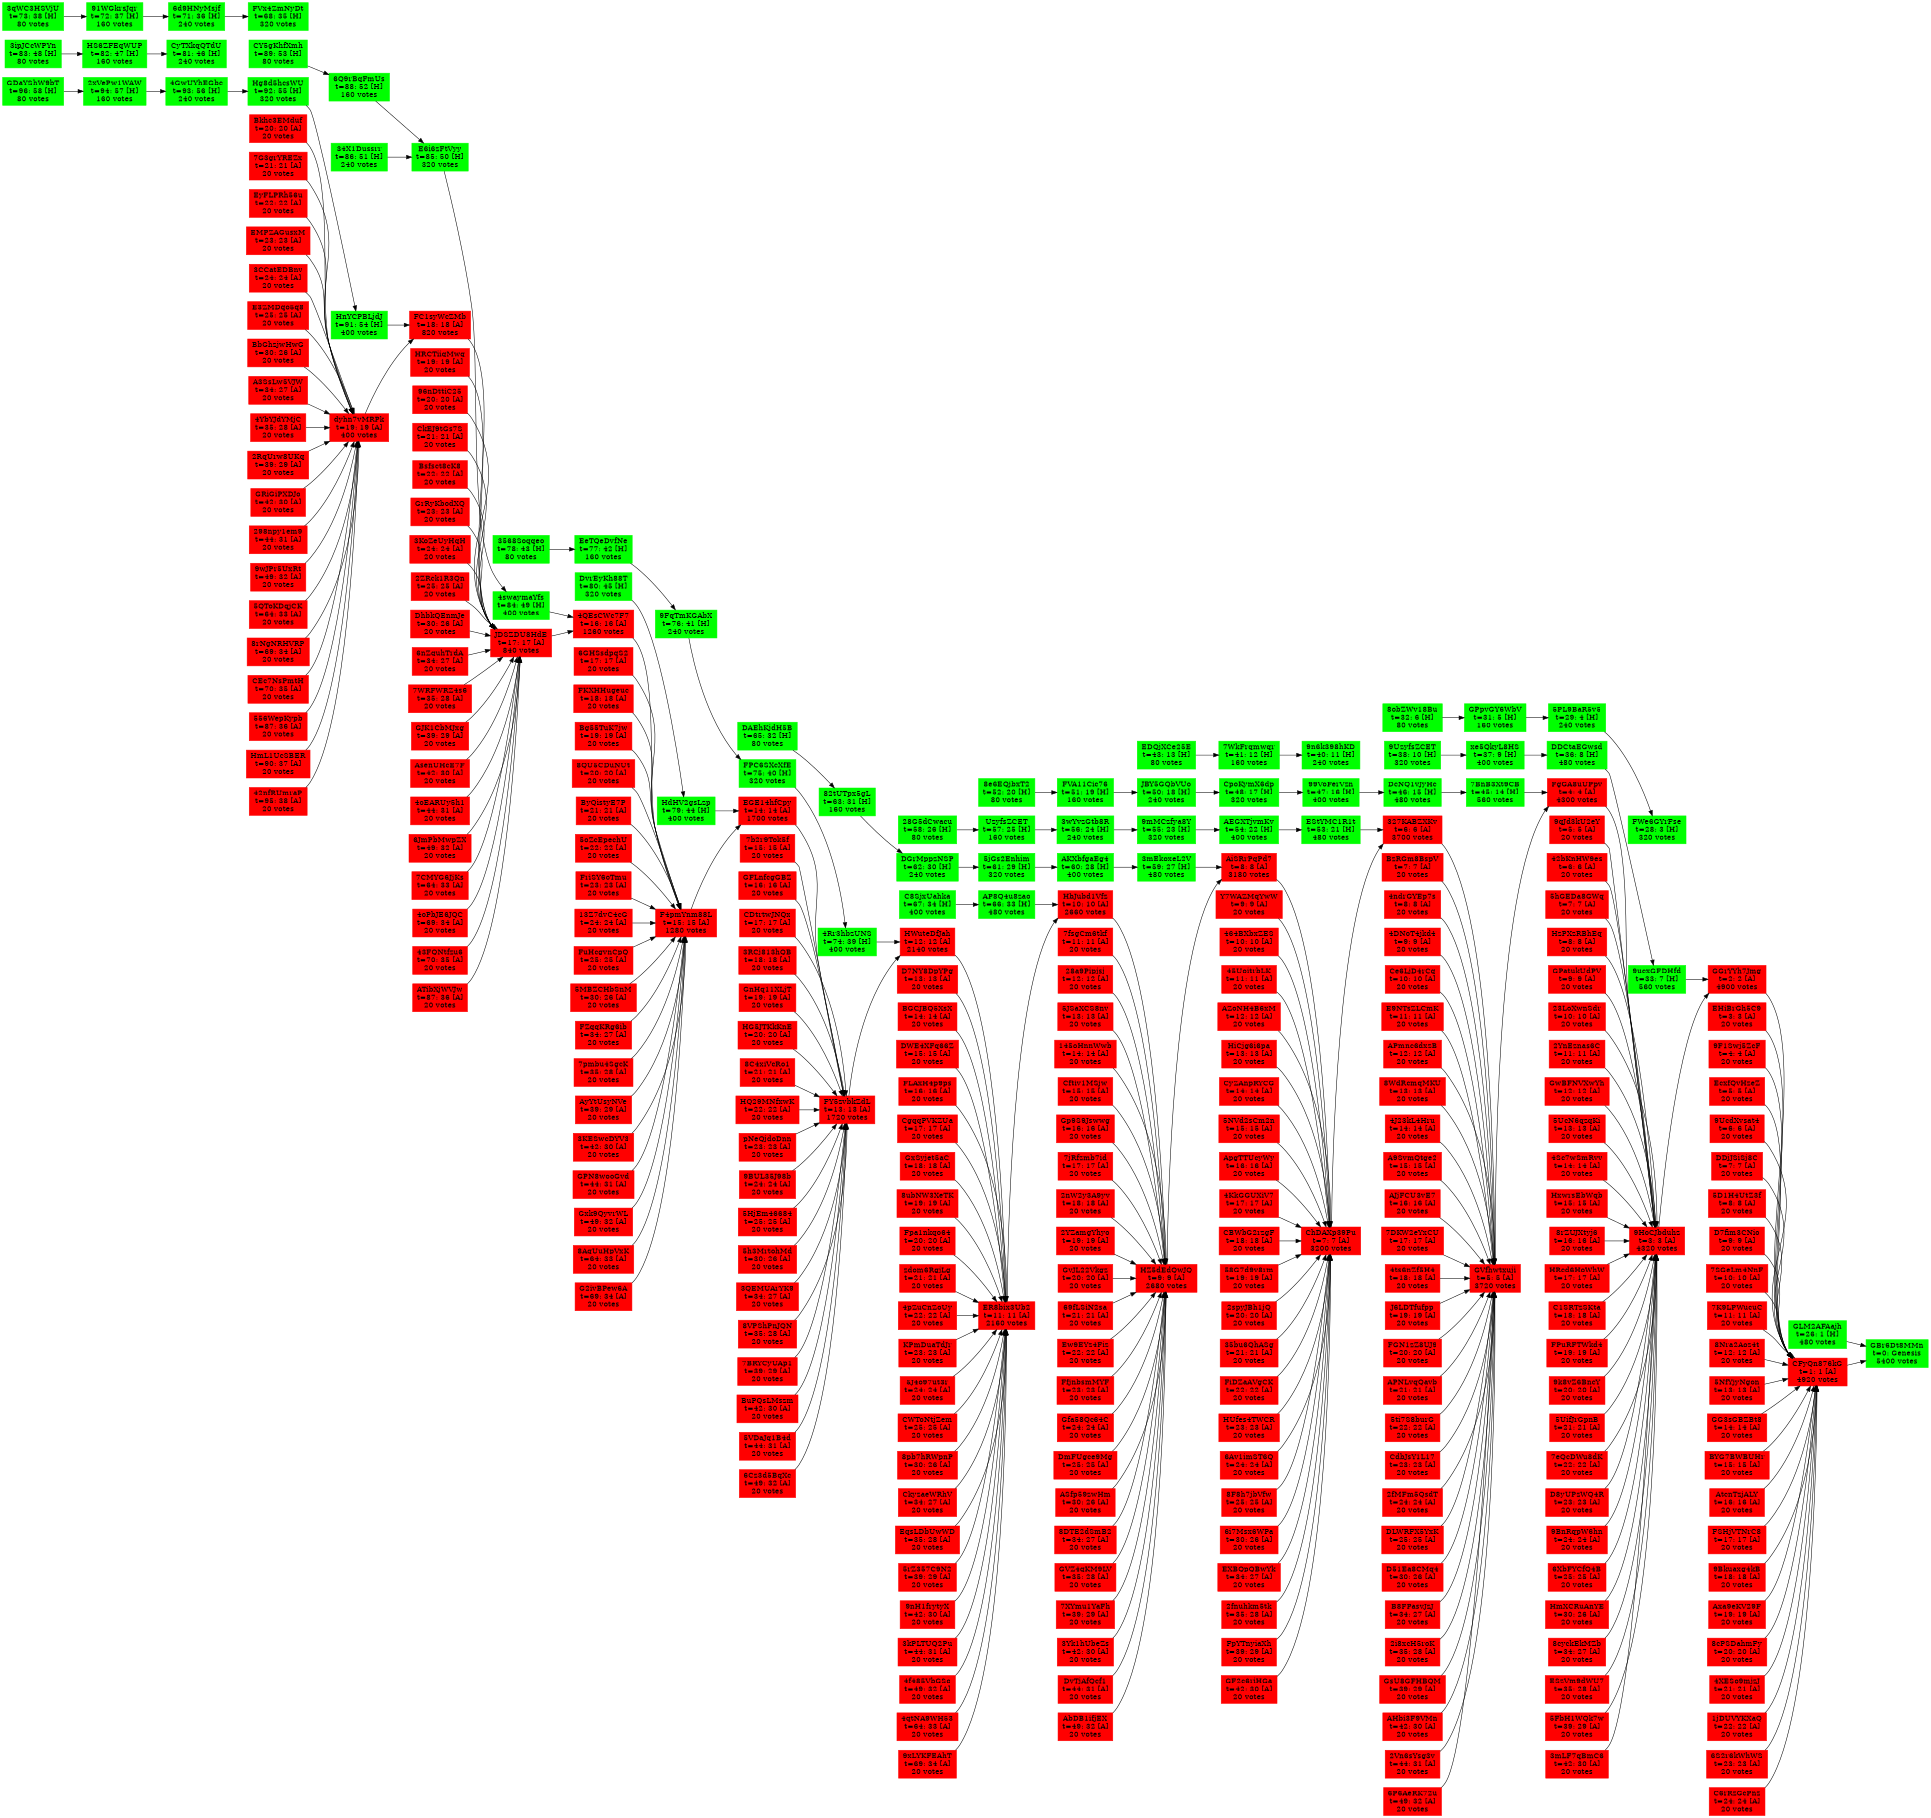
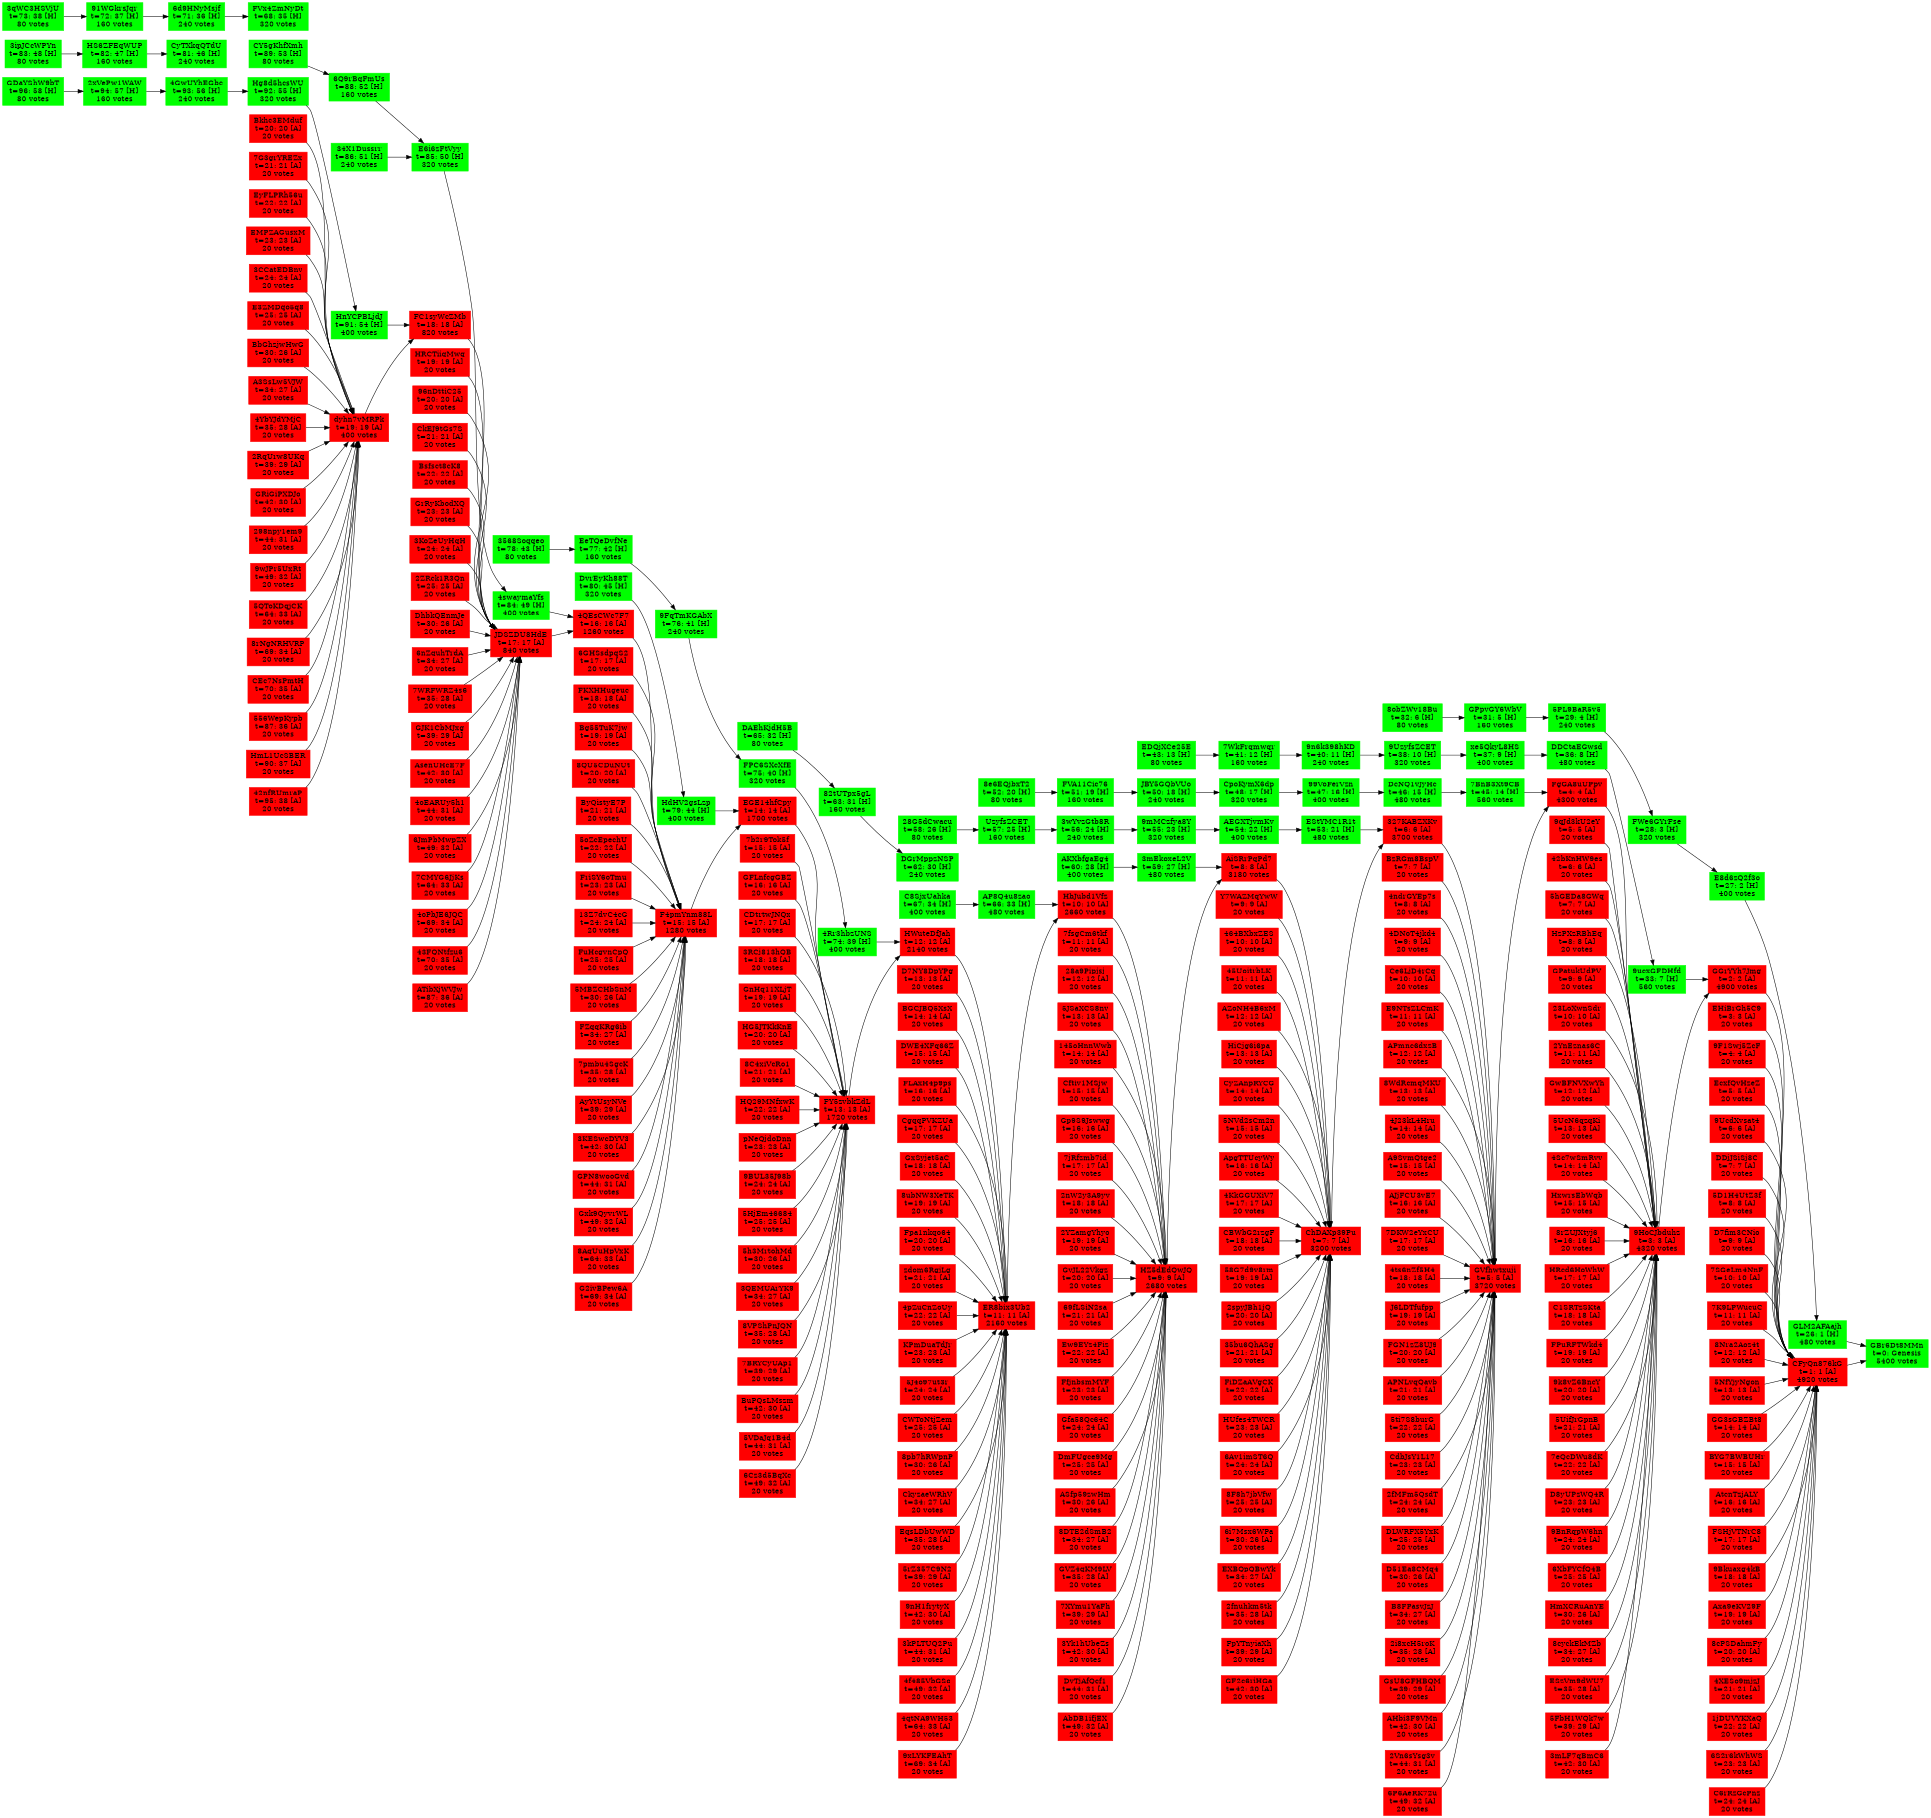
none -> (1370, 755)
(1007, 867) -> none
none -> (1737, 886)
